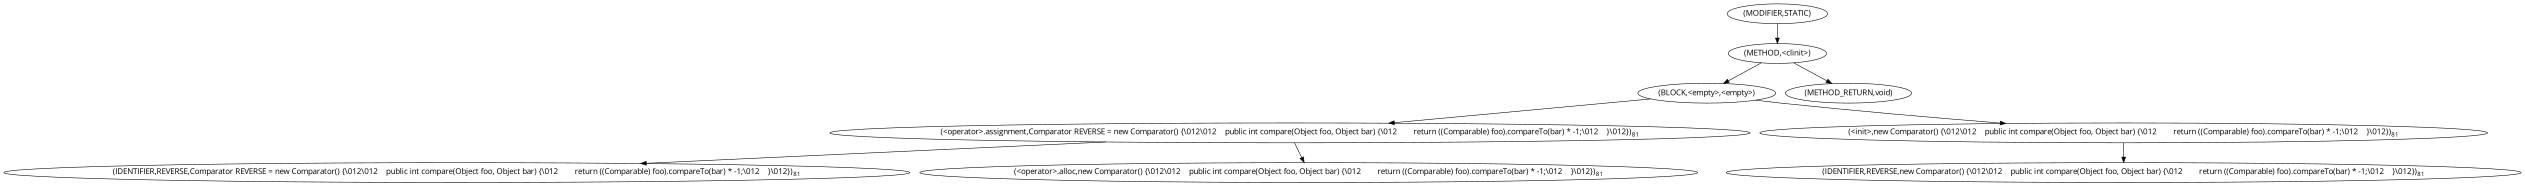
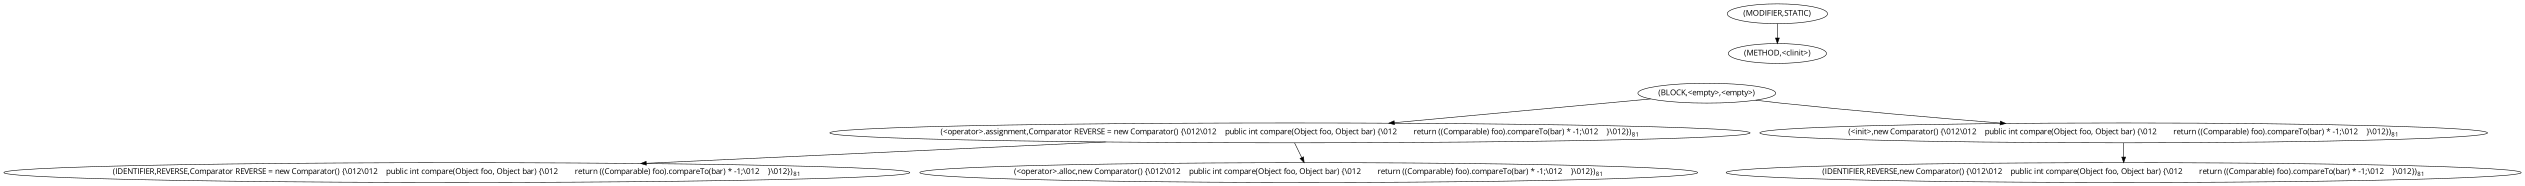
(1745, 72) -> none
(1849, 93) -> none
